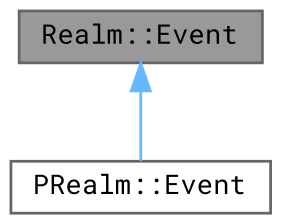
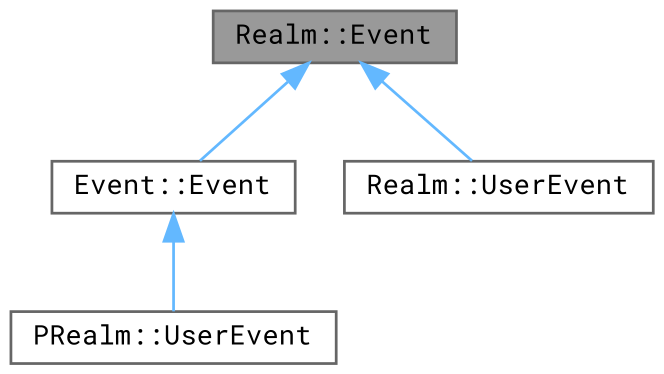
(141, 187) -> (174, 187)
none -> (499, 187)
none -> (174, 338)
